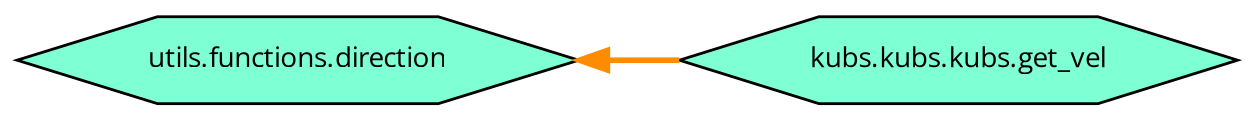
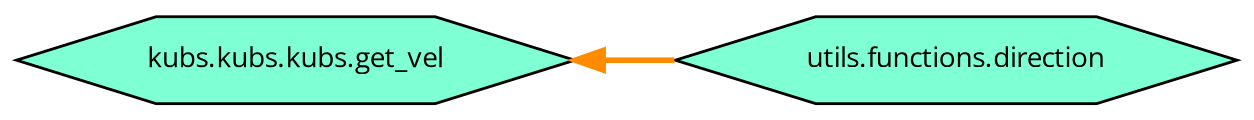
(643, 60) -> (639, 60)
